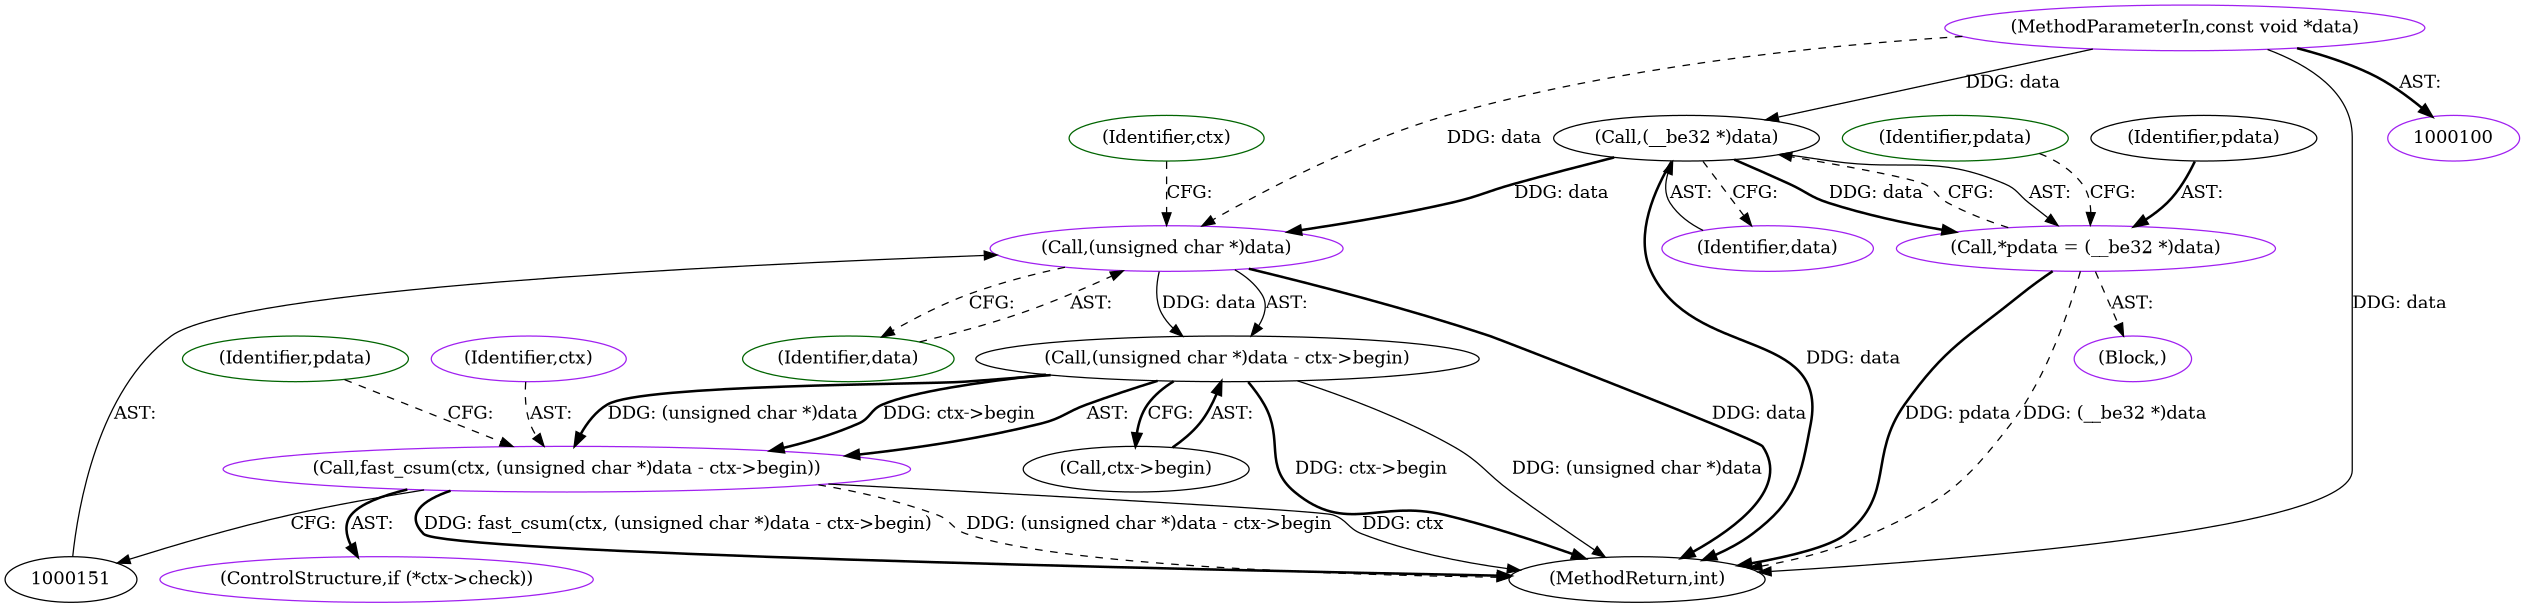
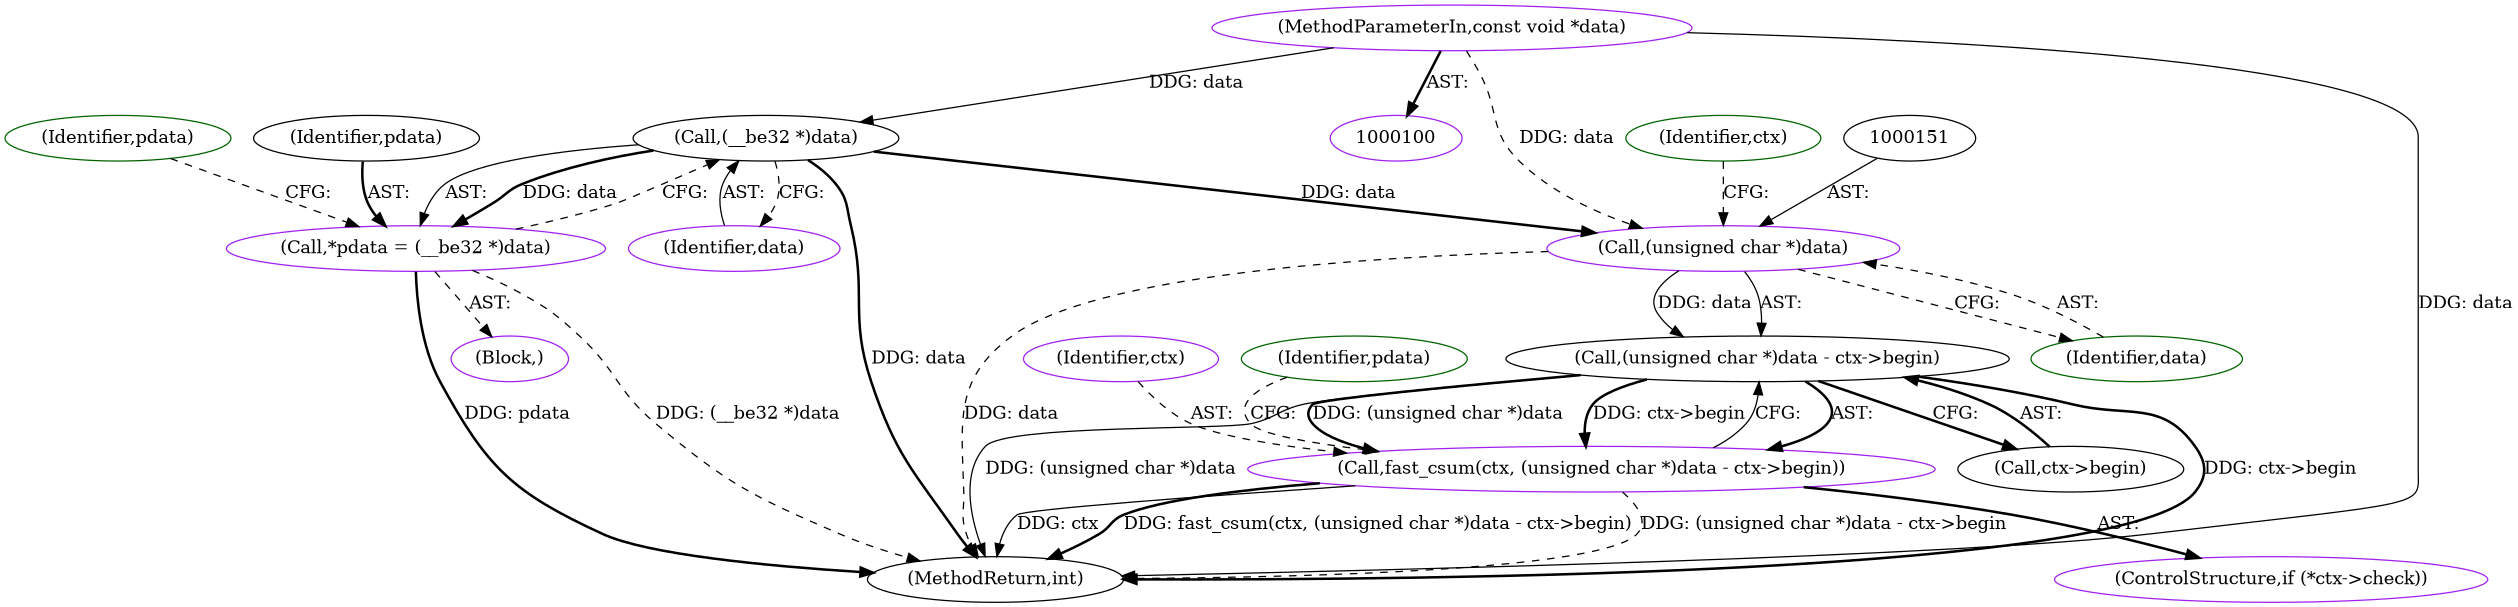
(1577, 370) -> (1162, 285)
(275, 518) -> (1743, 427)
